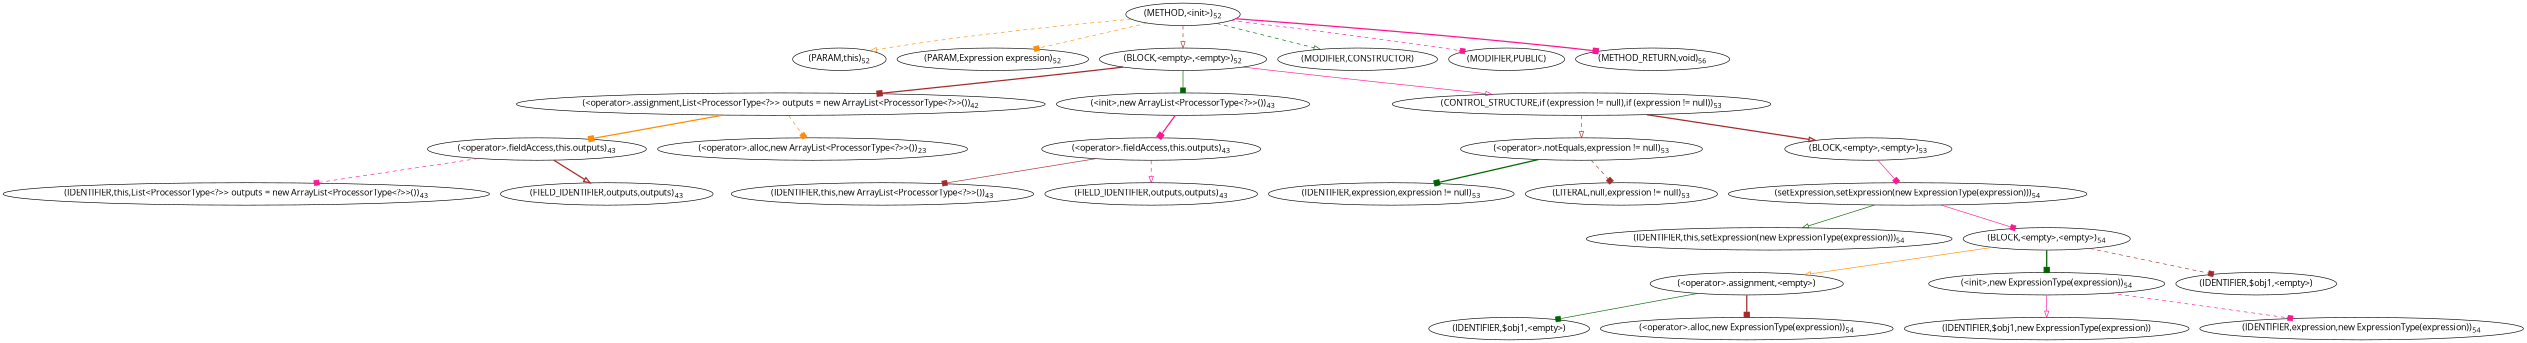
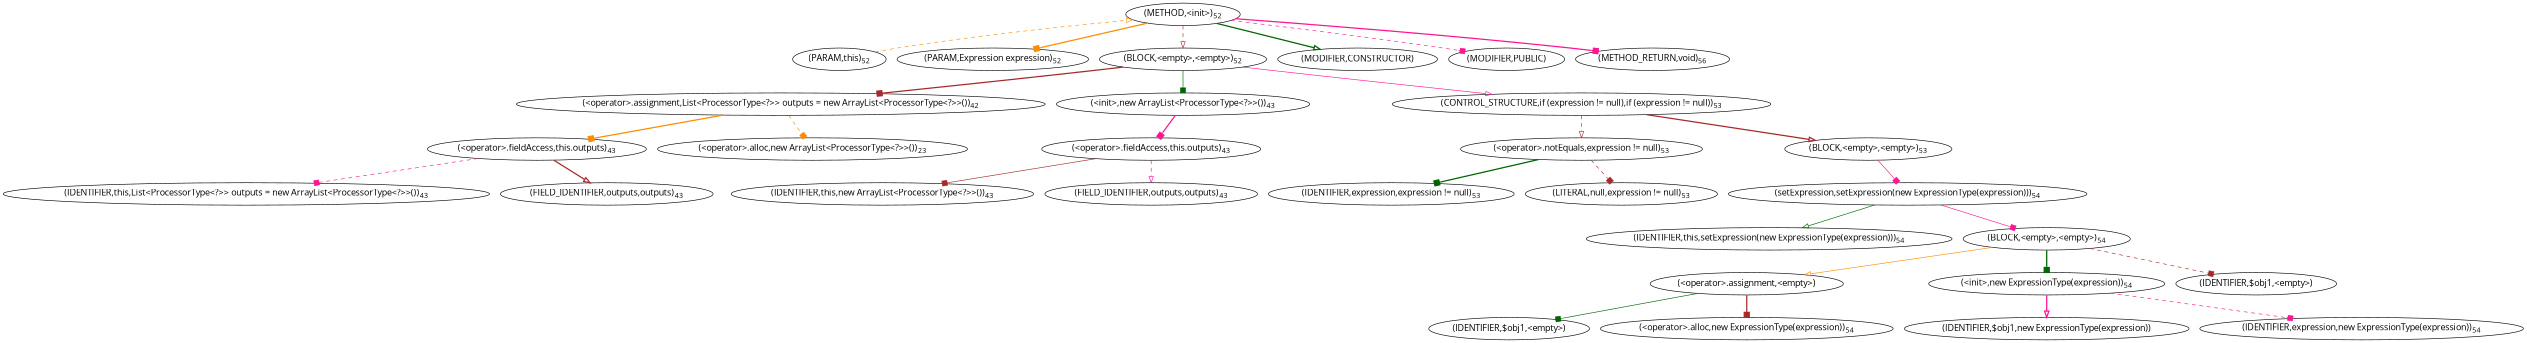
(1004, 32) -> (1000, 34)
(1094, 35) -> (1094, 35)
(1265, 36) -> (1265, 36)
(2047, 303) -> (2047, 303)
